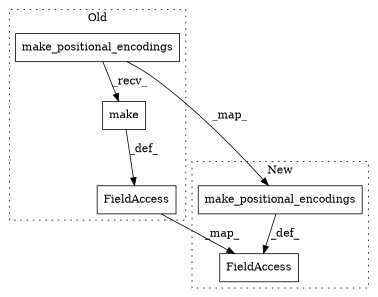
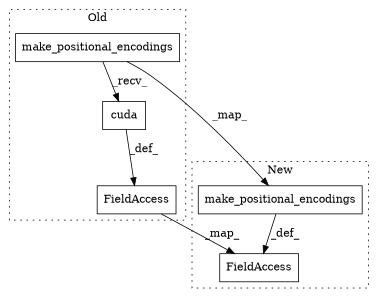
(124, 116) -> (124, 116)
